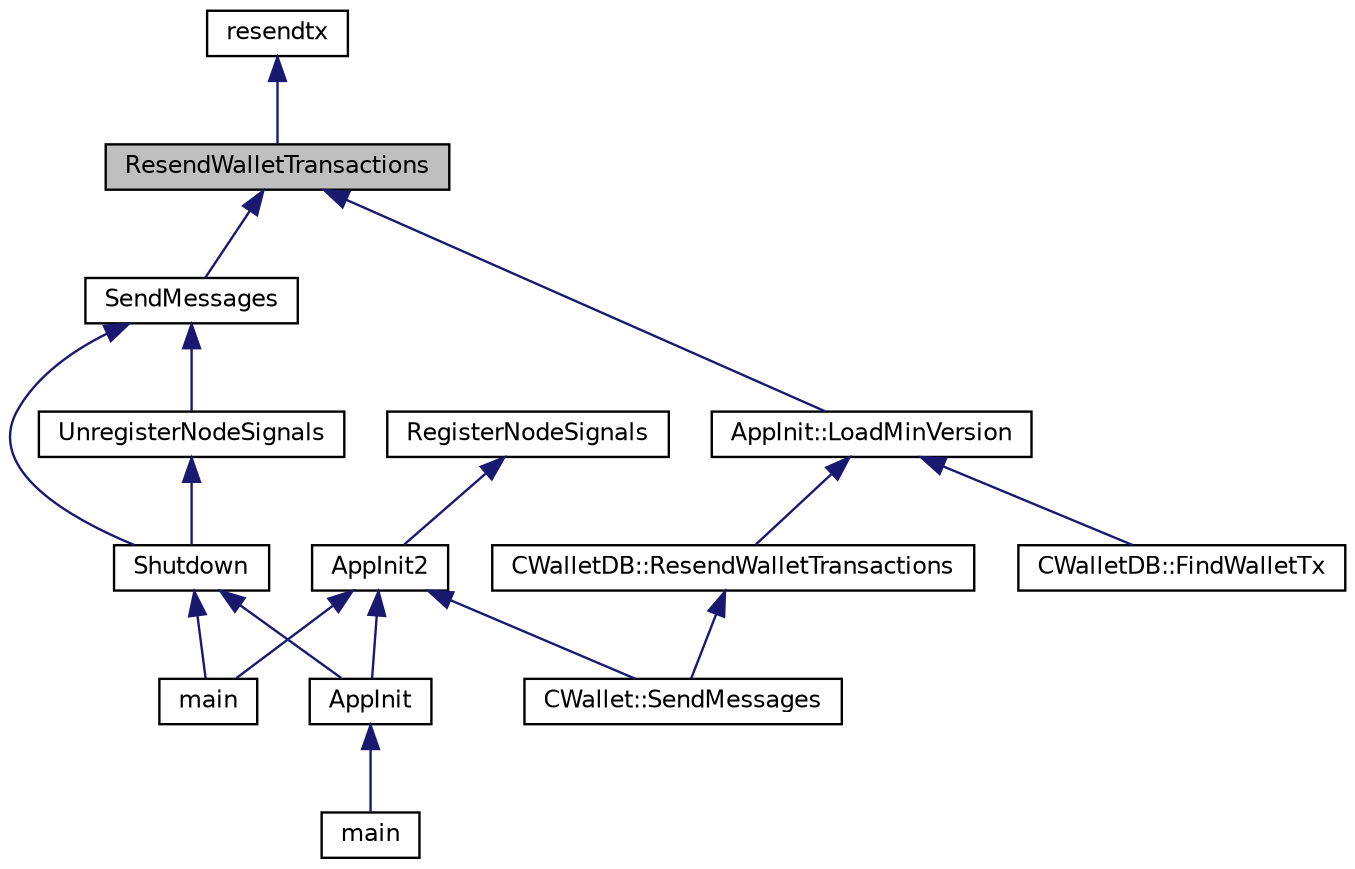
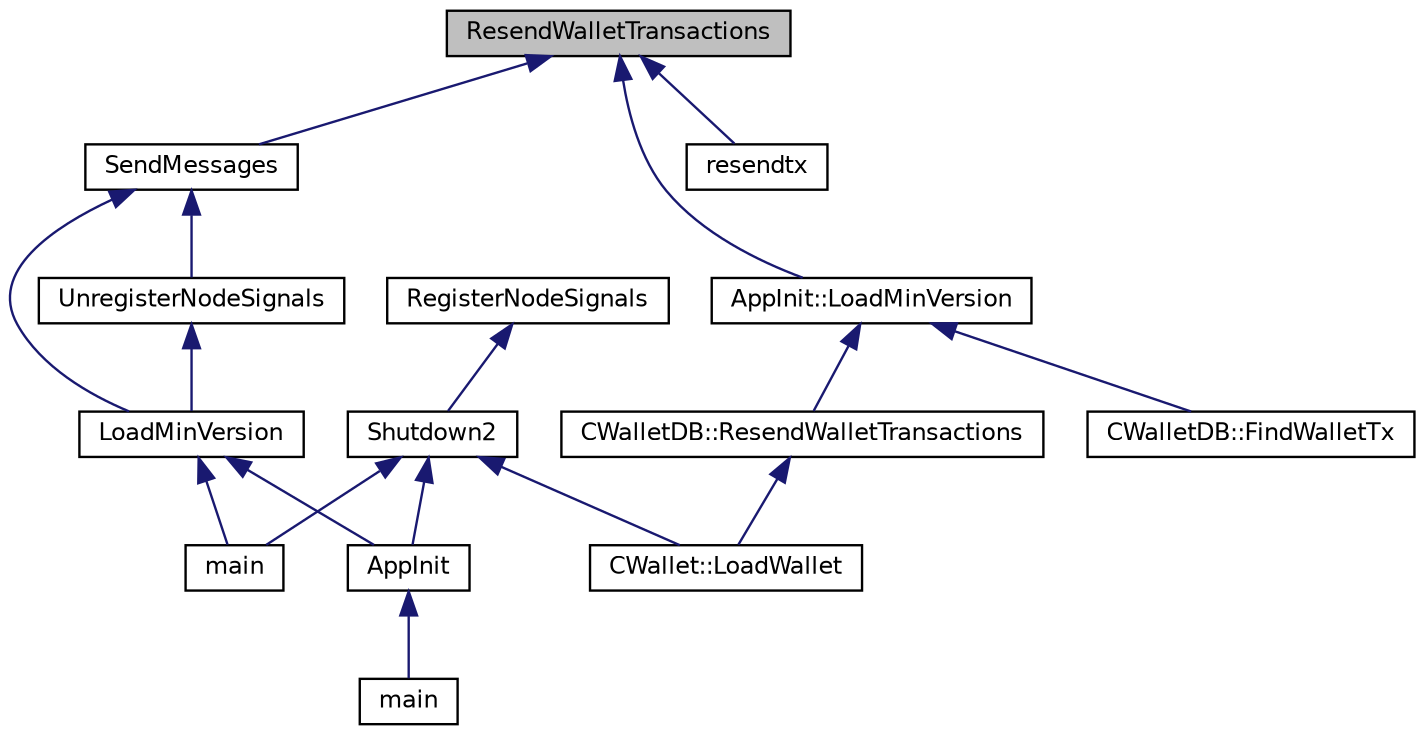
(278, 113) -> (697, 108)
(192, 568) -> (192, 434)
(380, 568) -> (433, 434)
(683, 702) -> (726, 568)
